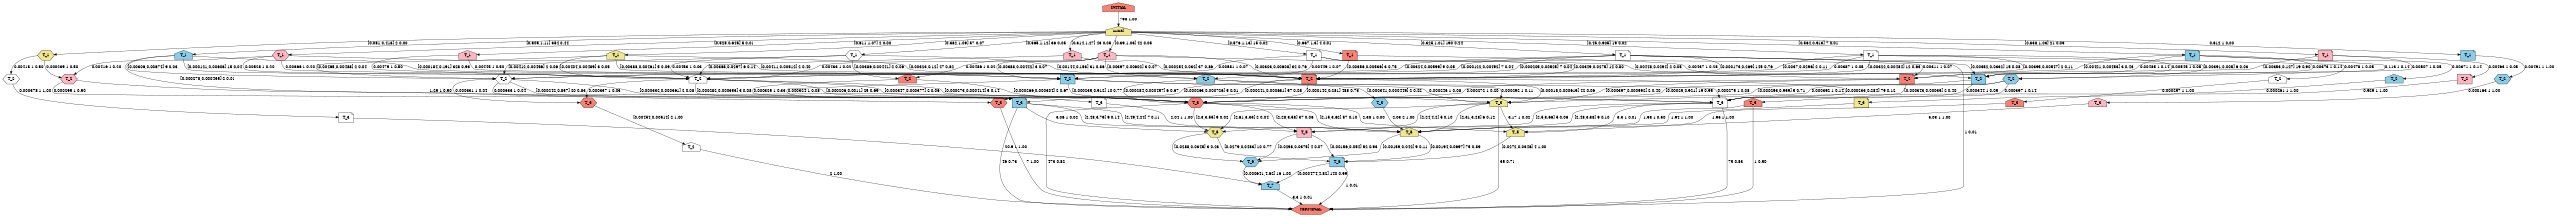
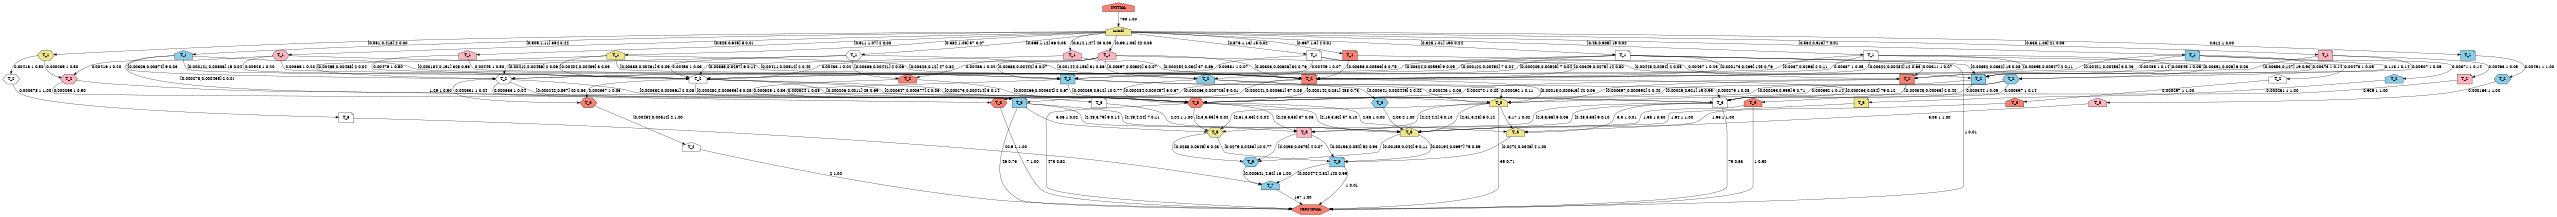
(1302, 198) -> (1302, 198)
